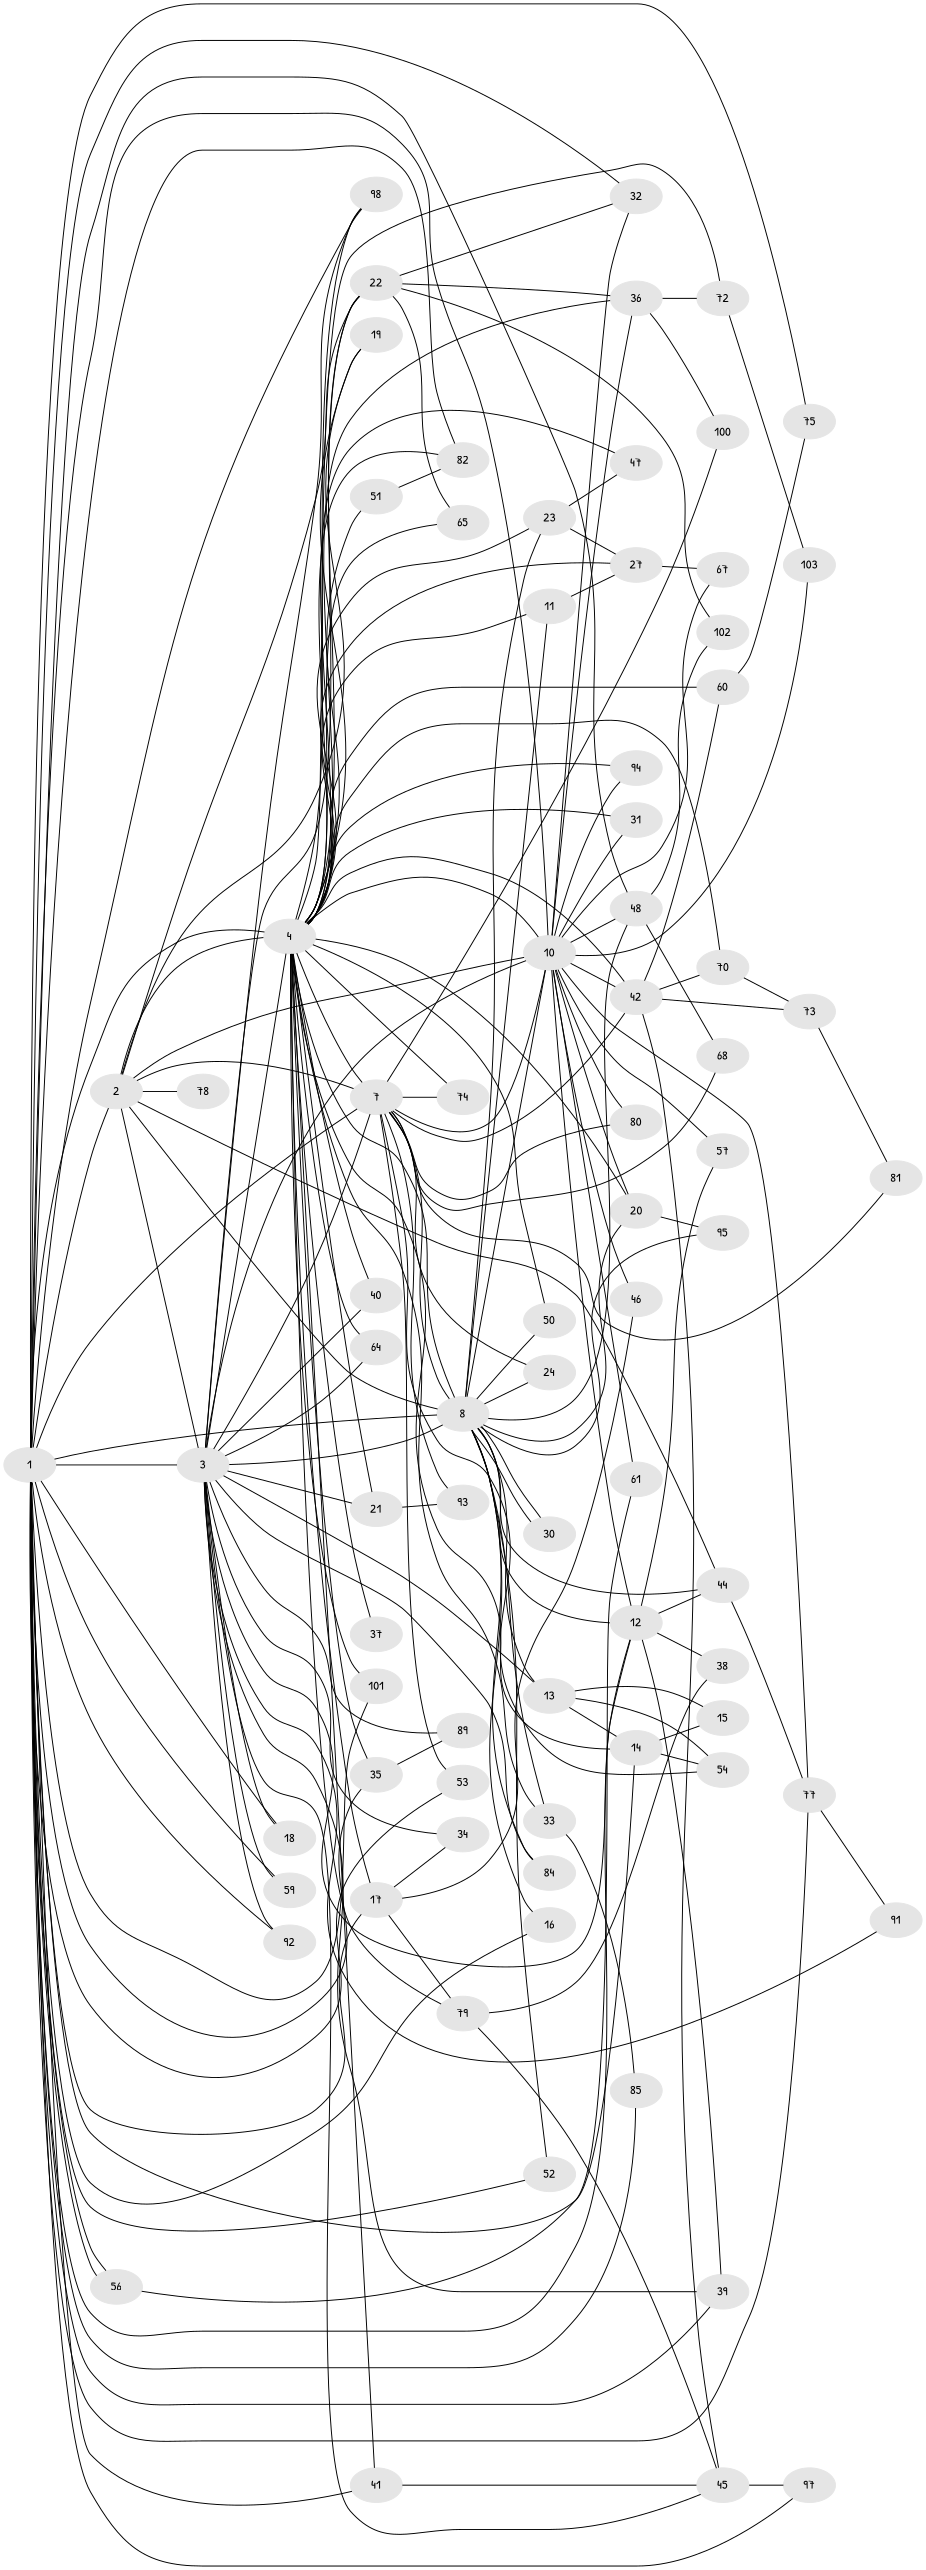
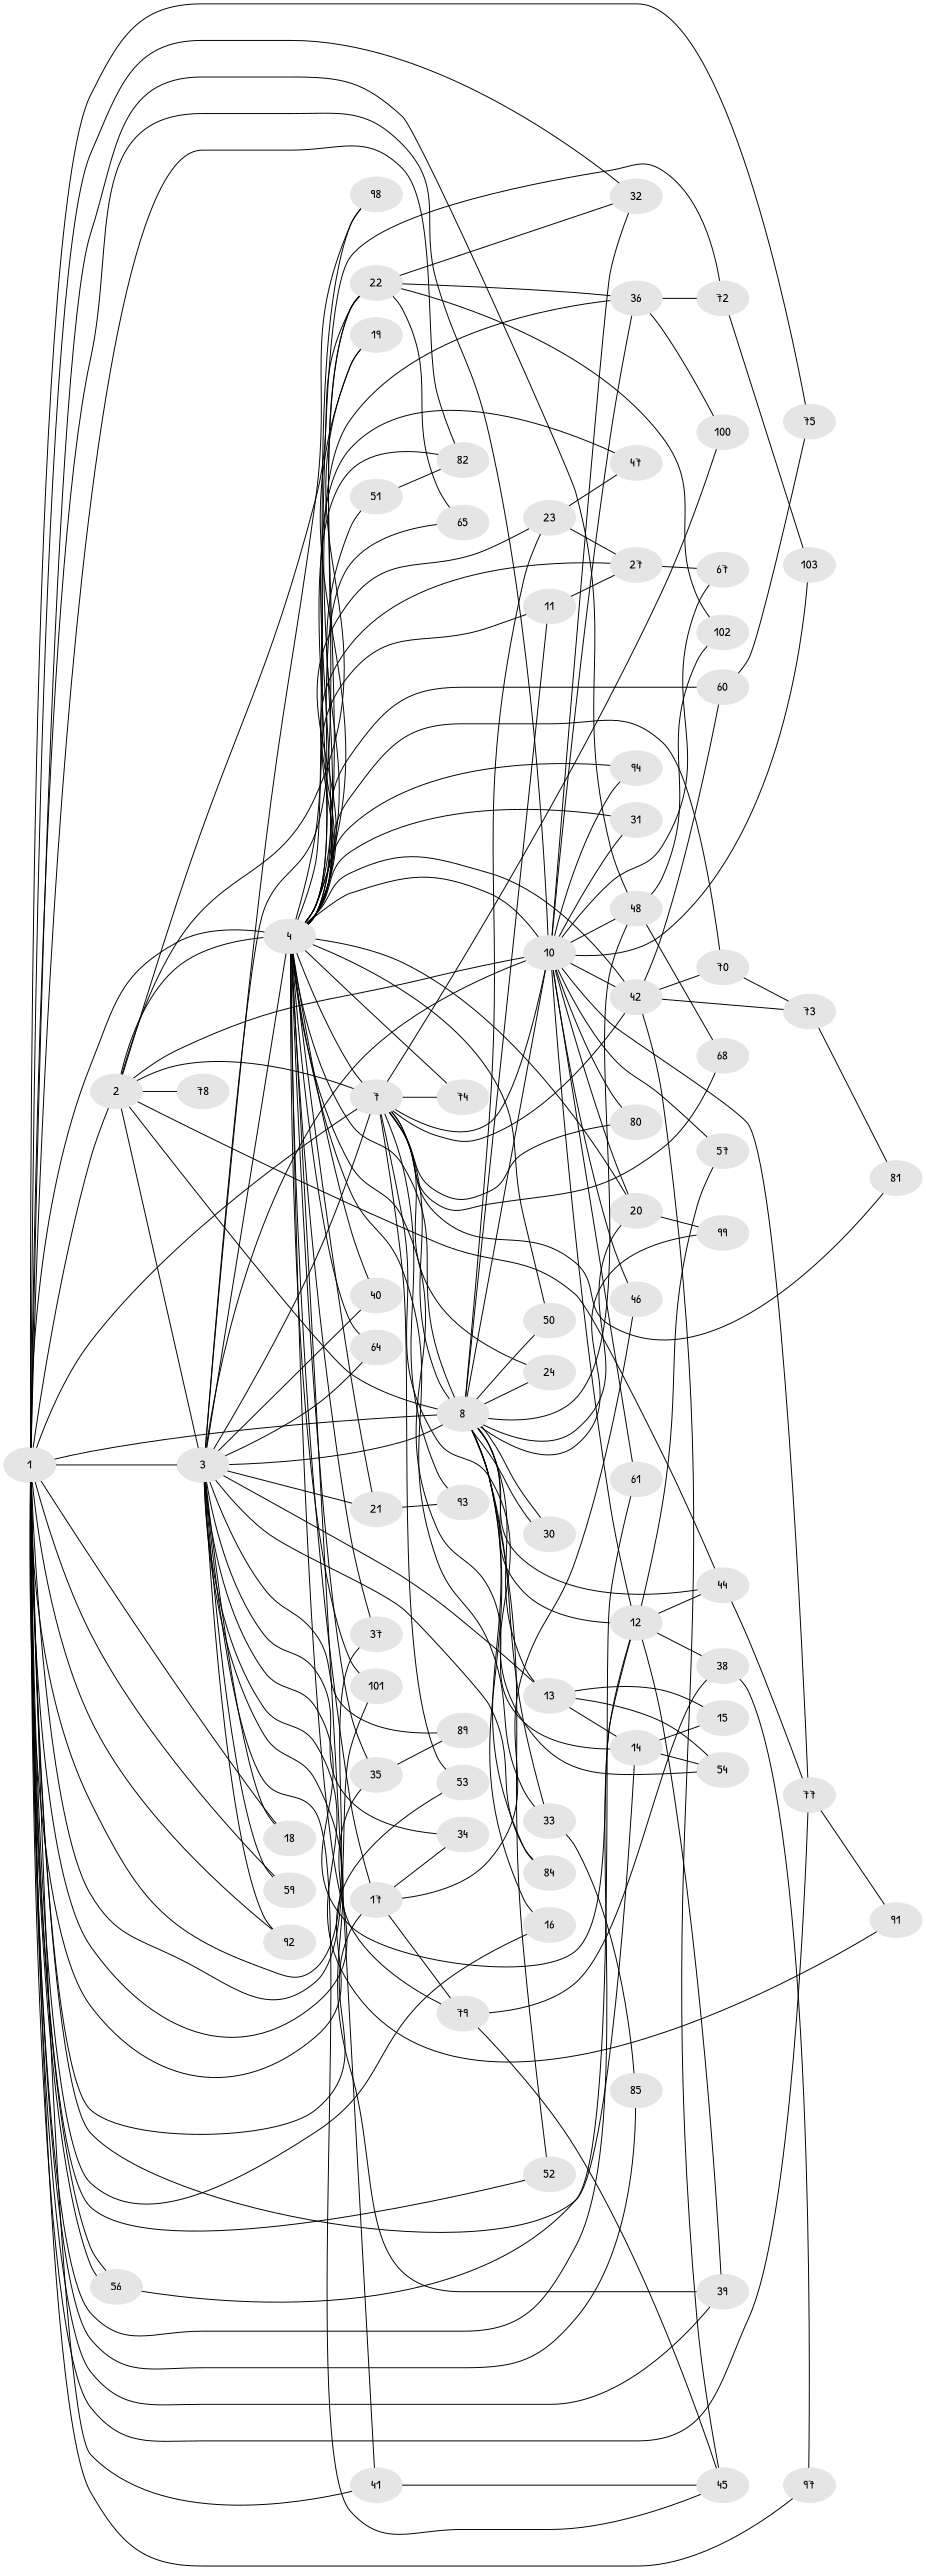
(133, 810) -> (179, 1926)
(723, 1233) -> (723, 1233)
(766, 2485) -> (802, 2070)
